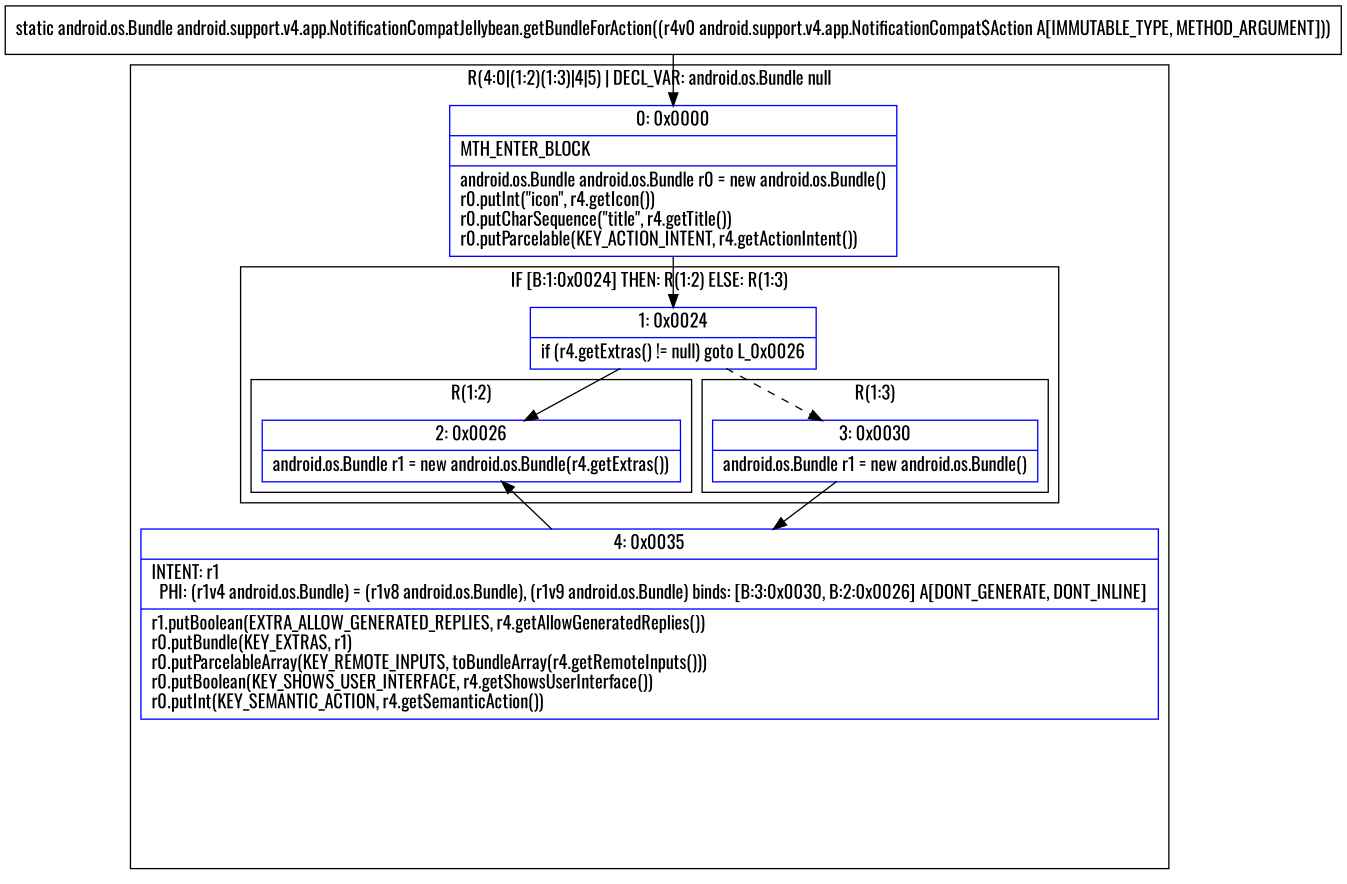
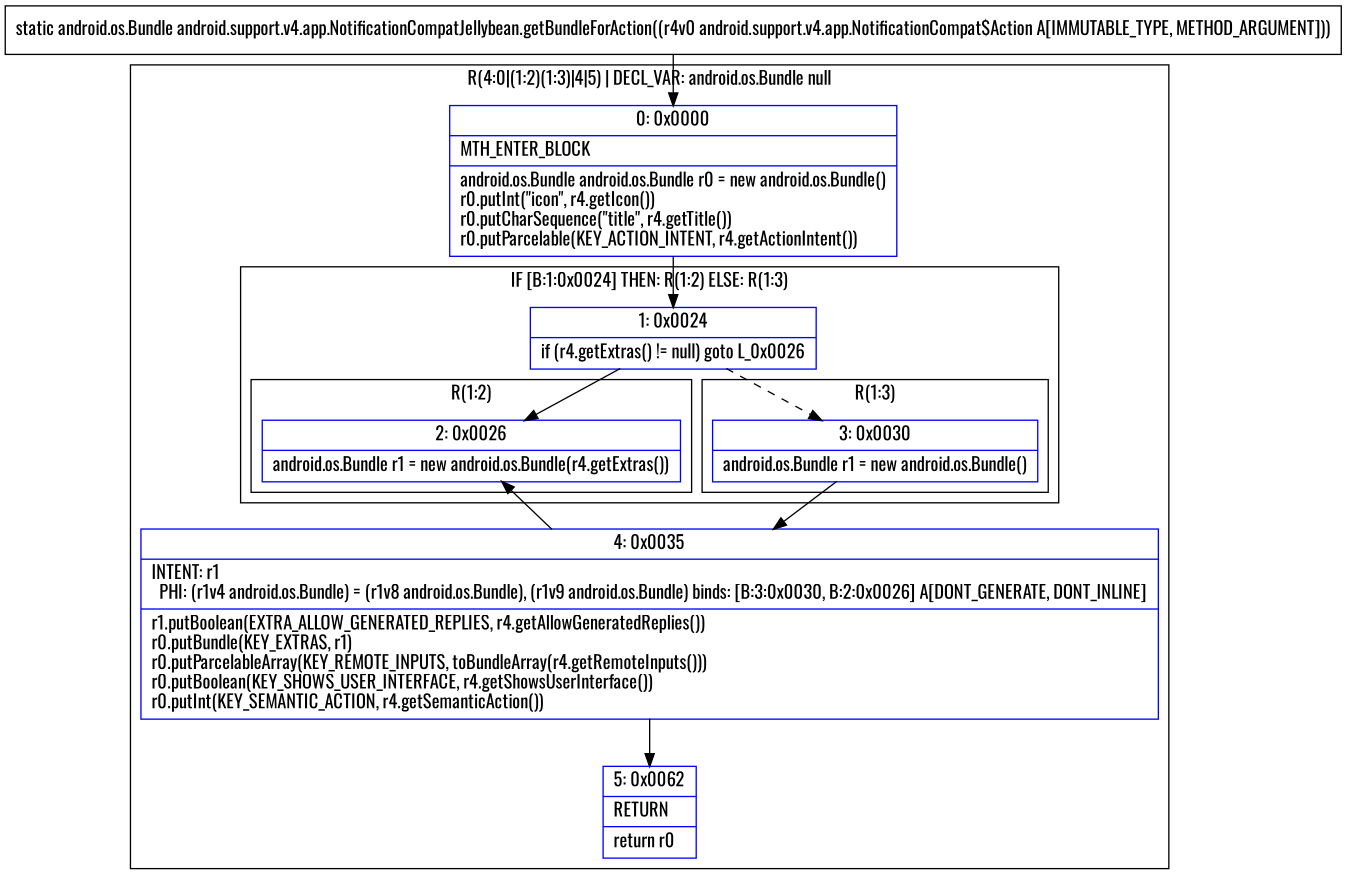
none -> (650, 812)
